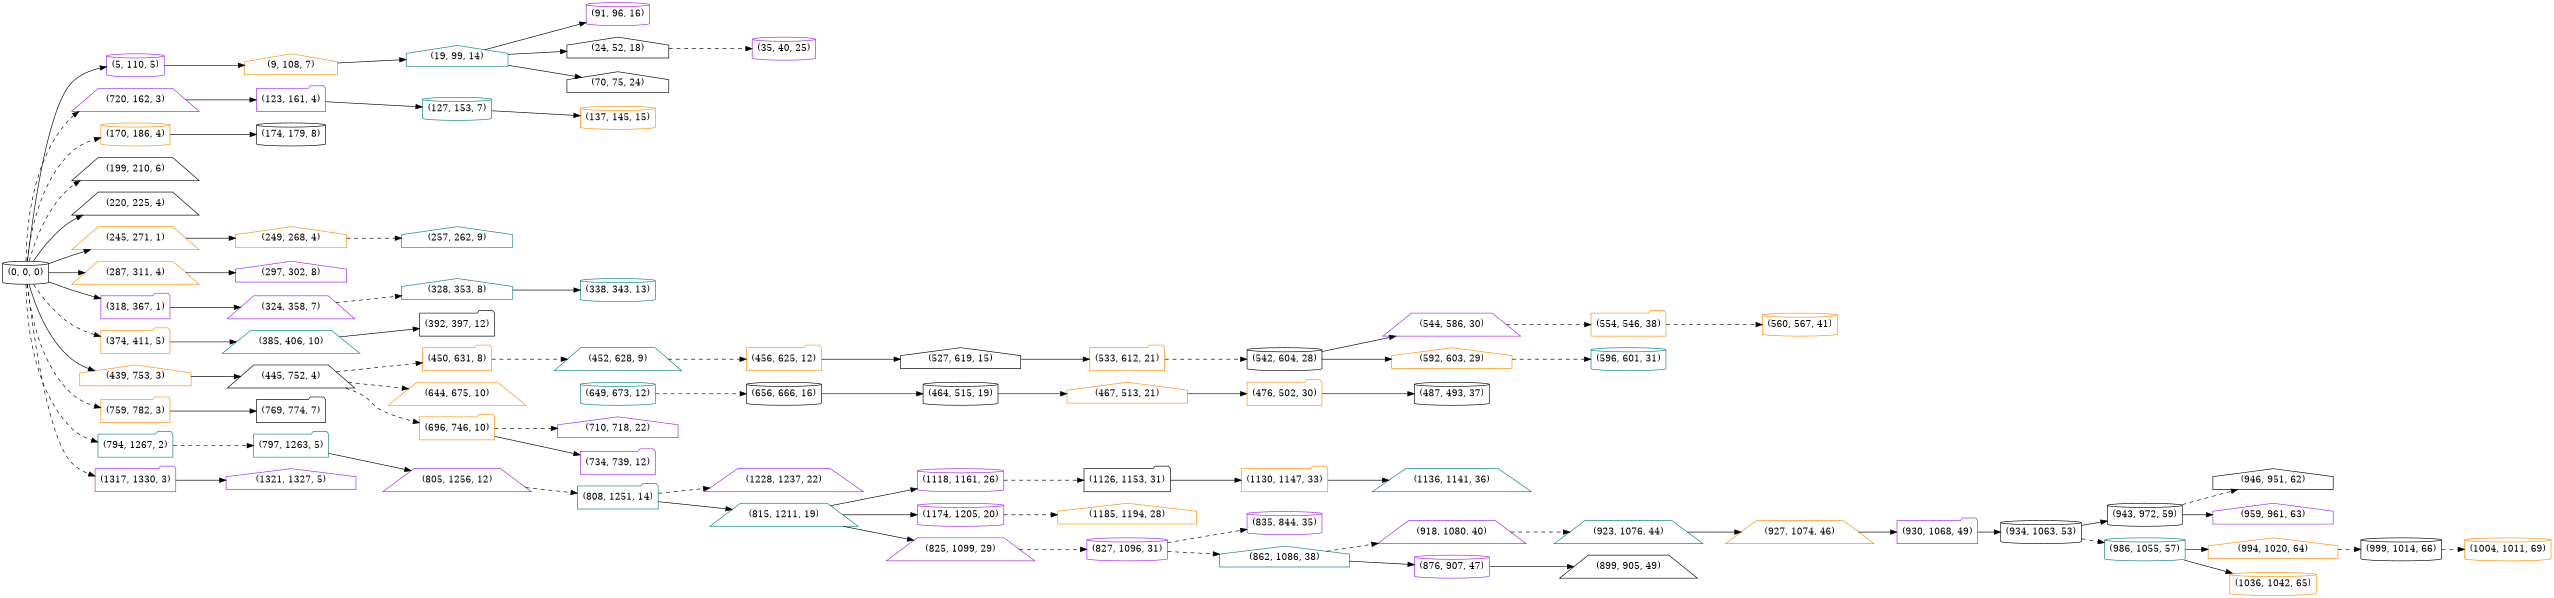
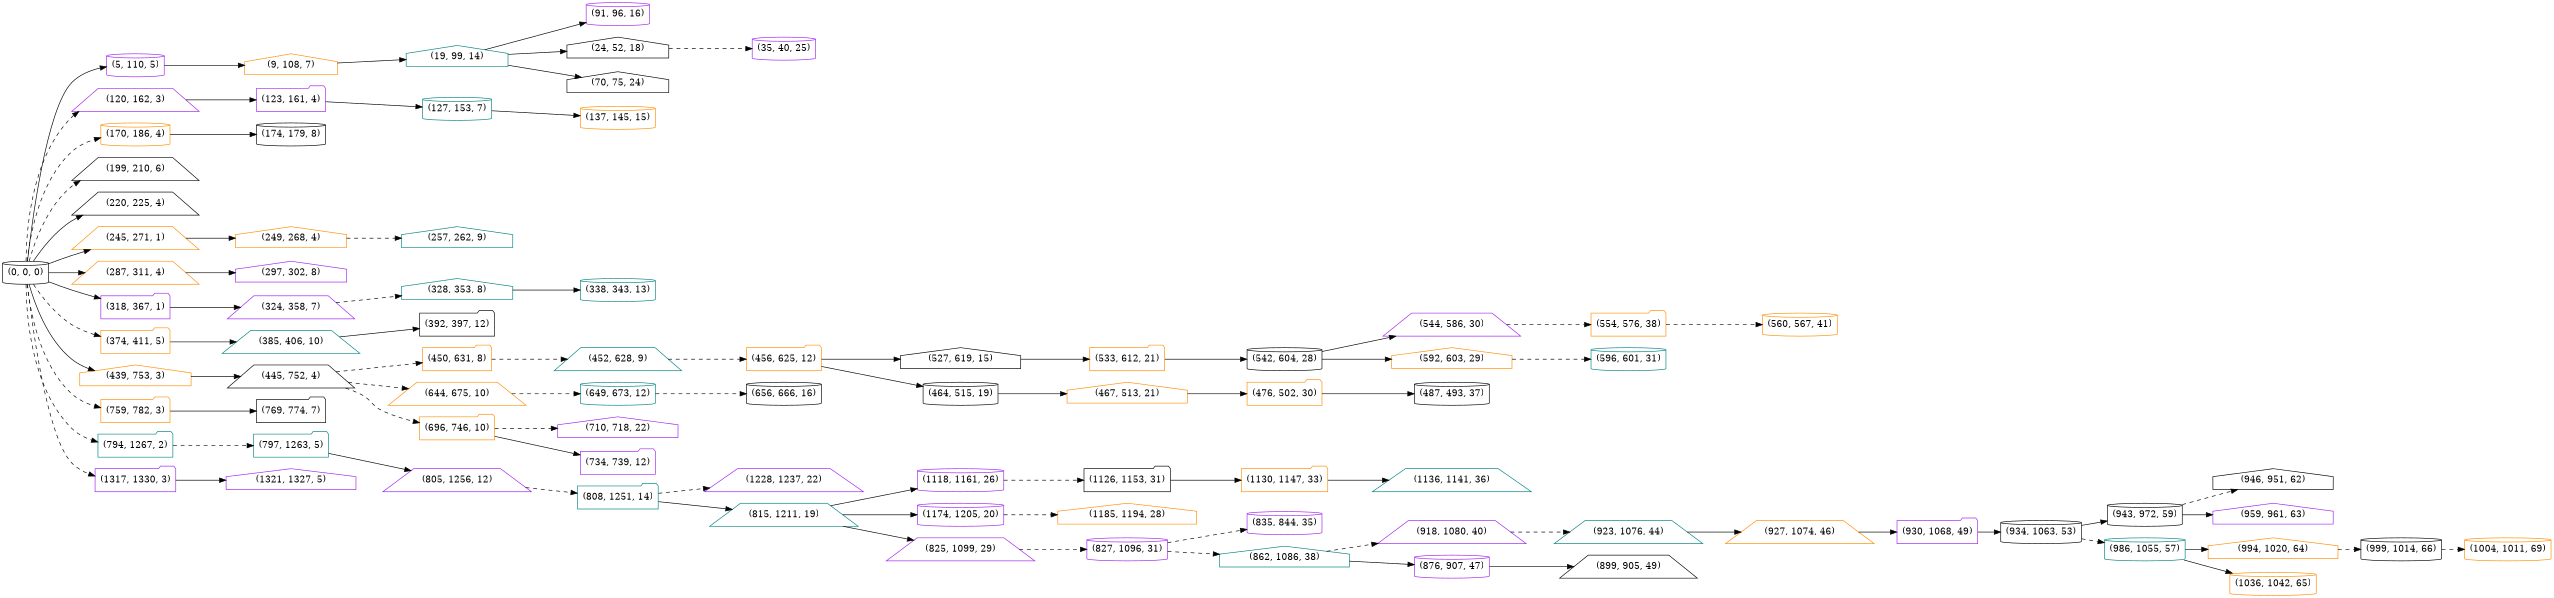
(135, 100) -> (135, 100)
(1628, 325) -> (1628, 325)
(1203, 359) -> (1203, 359)
none -> (543, 394)
(869, 394) -> (869, 376)
